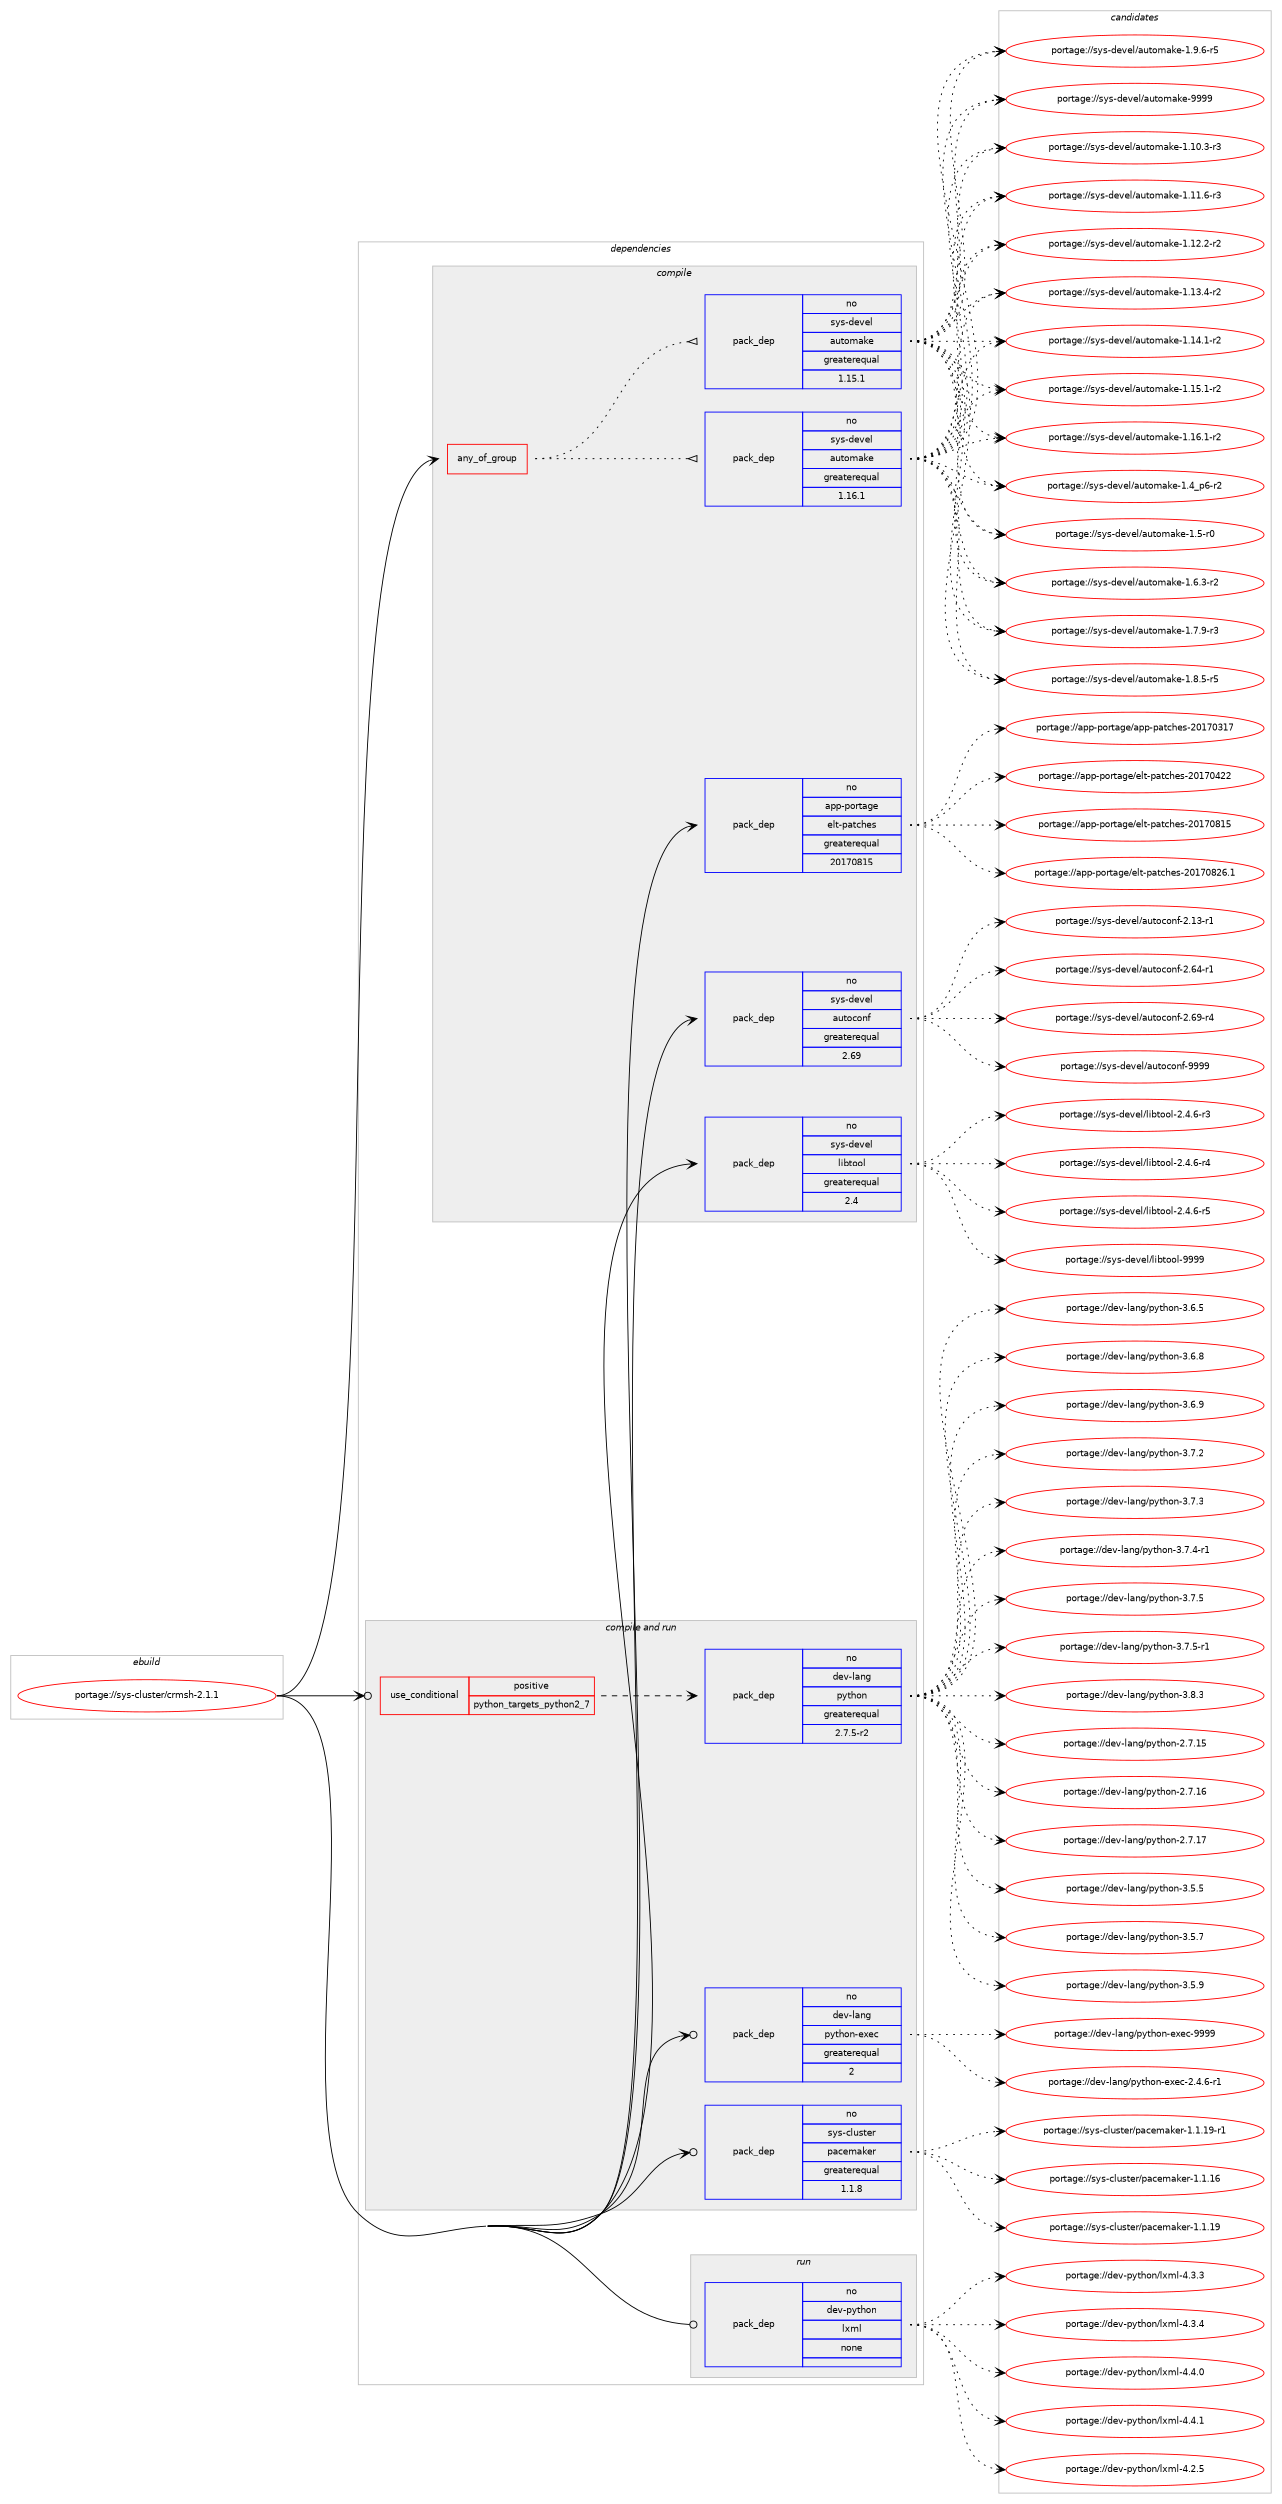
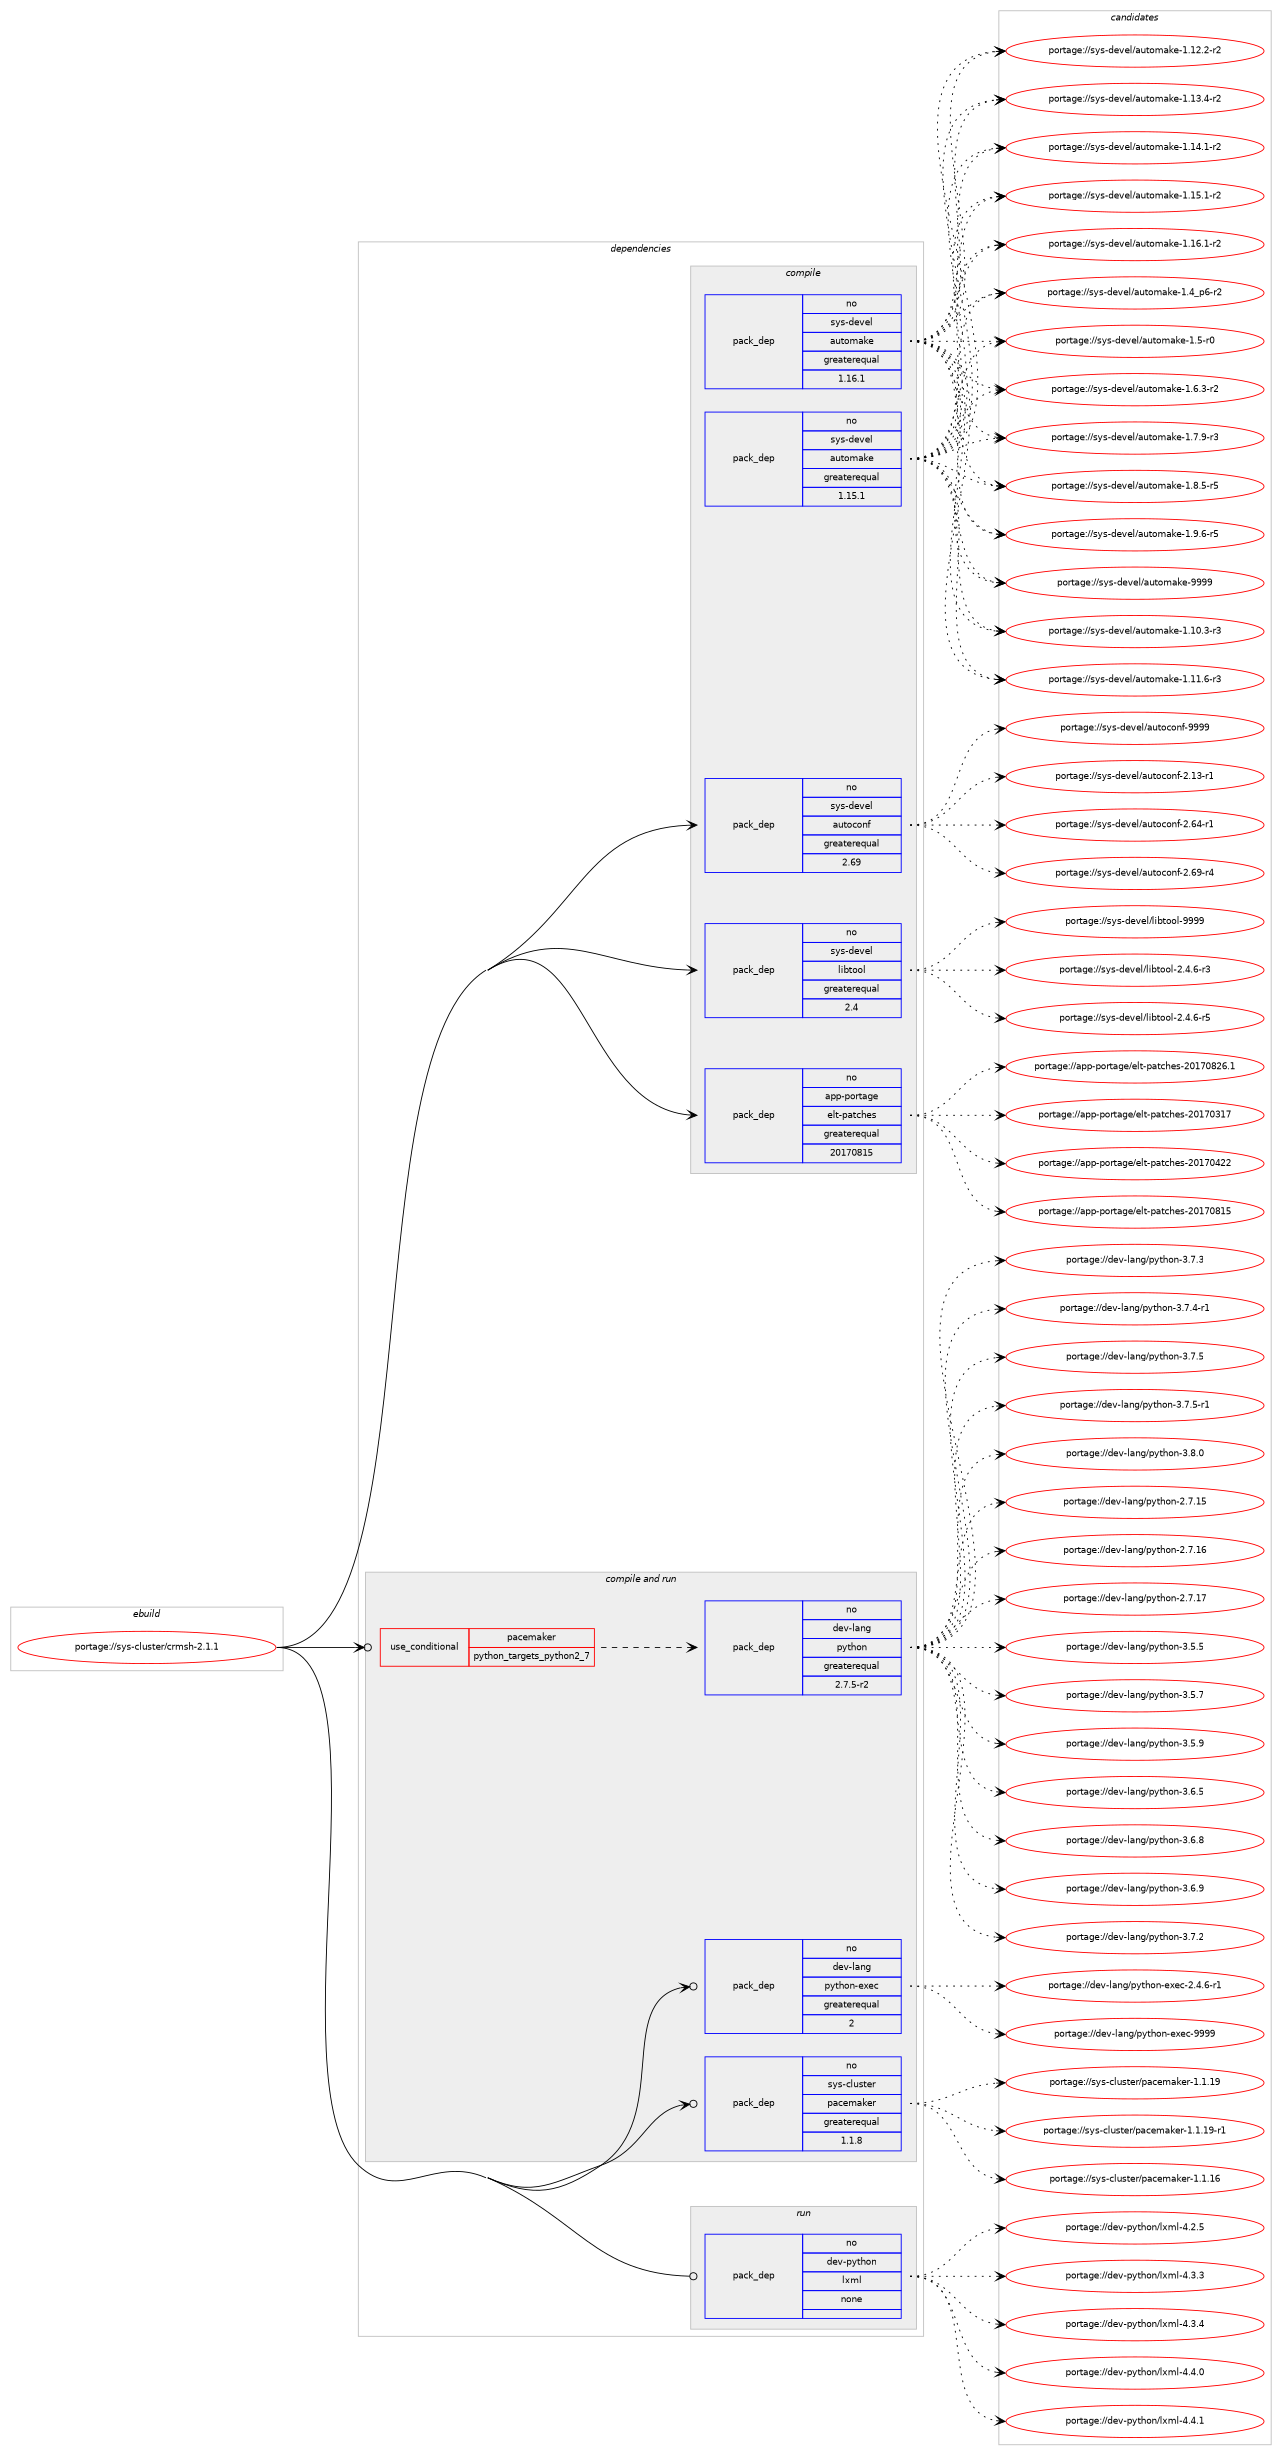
(487, 459) -> none
(1135, 728) -> (1135, 1115)
(1135, 1164) -> none
(532, 1686) -> (532, 1638)
(1135, 1696) -> (1135, 1454)
